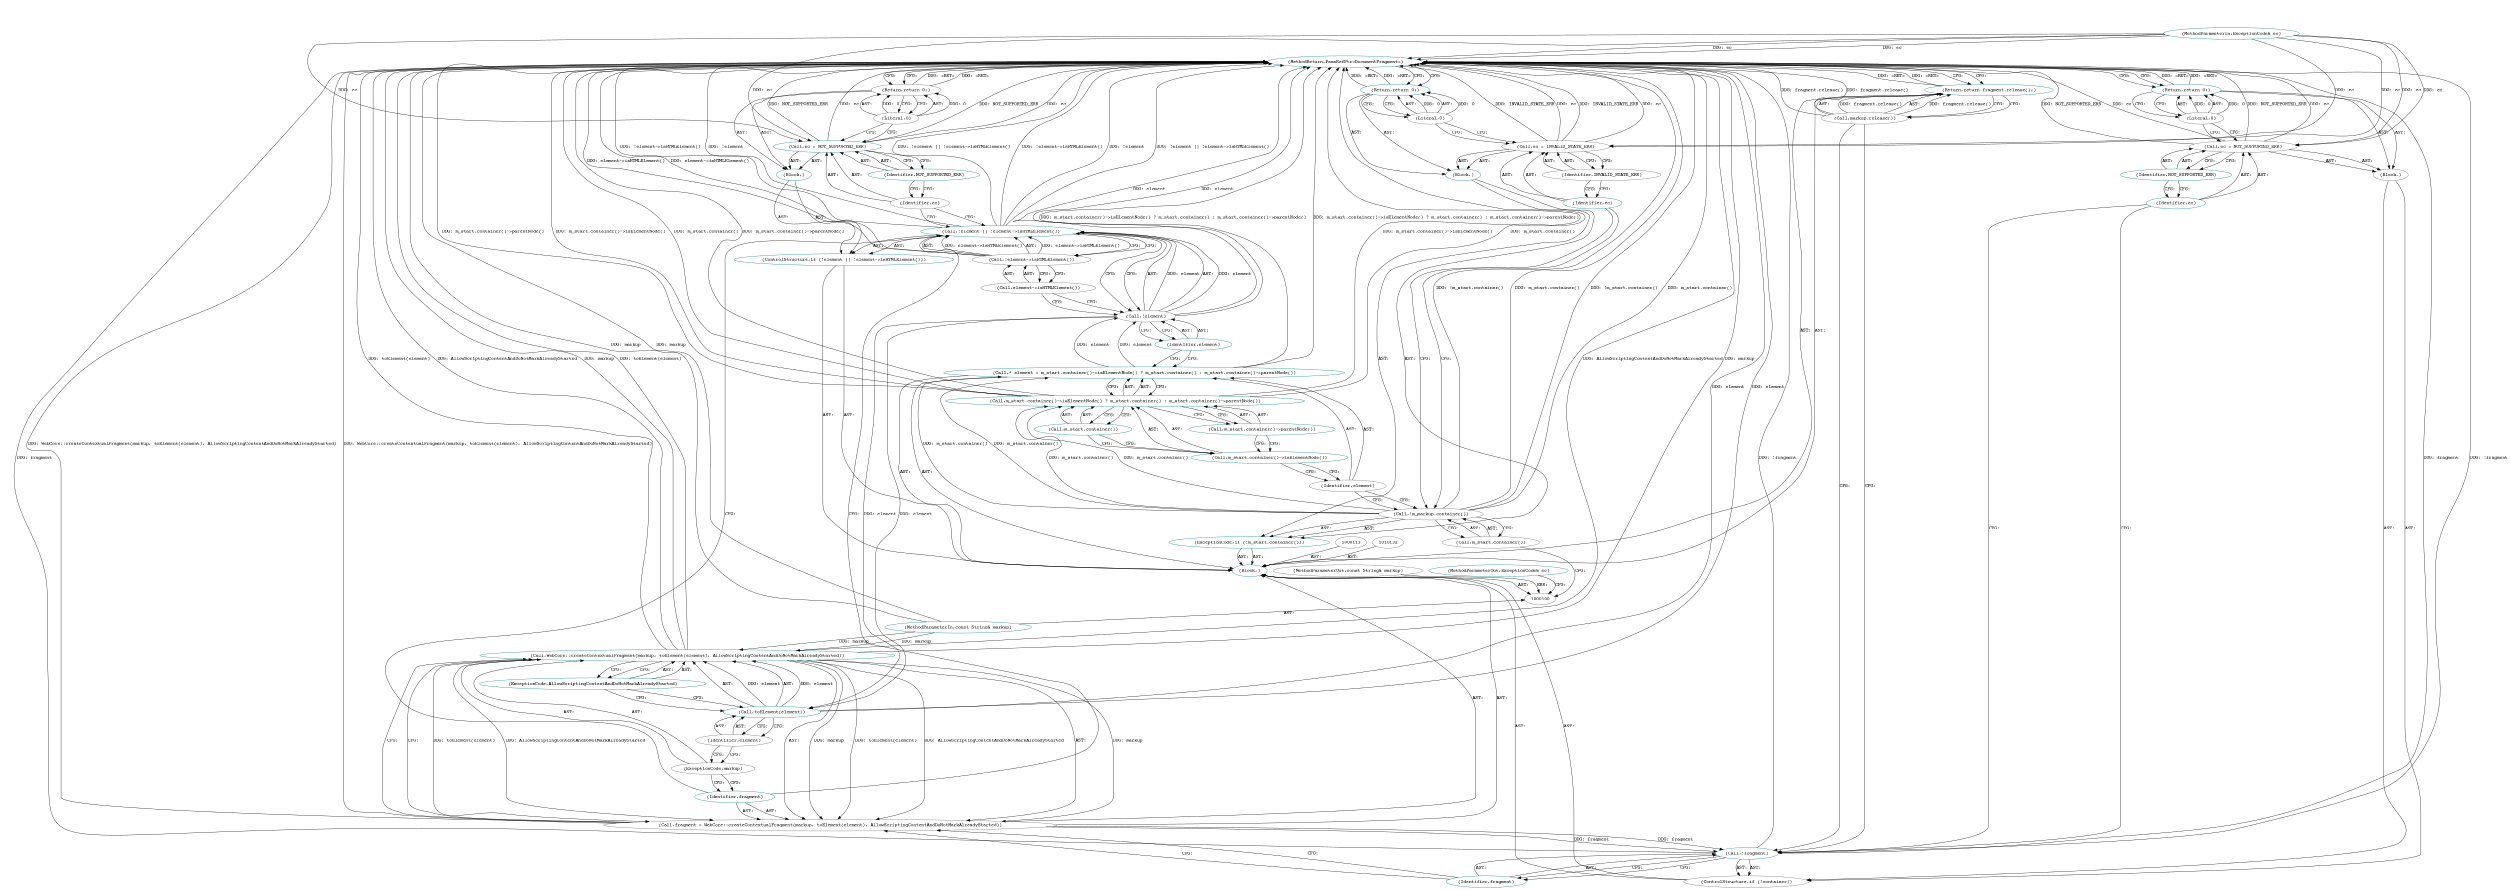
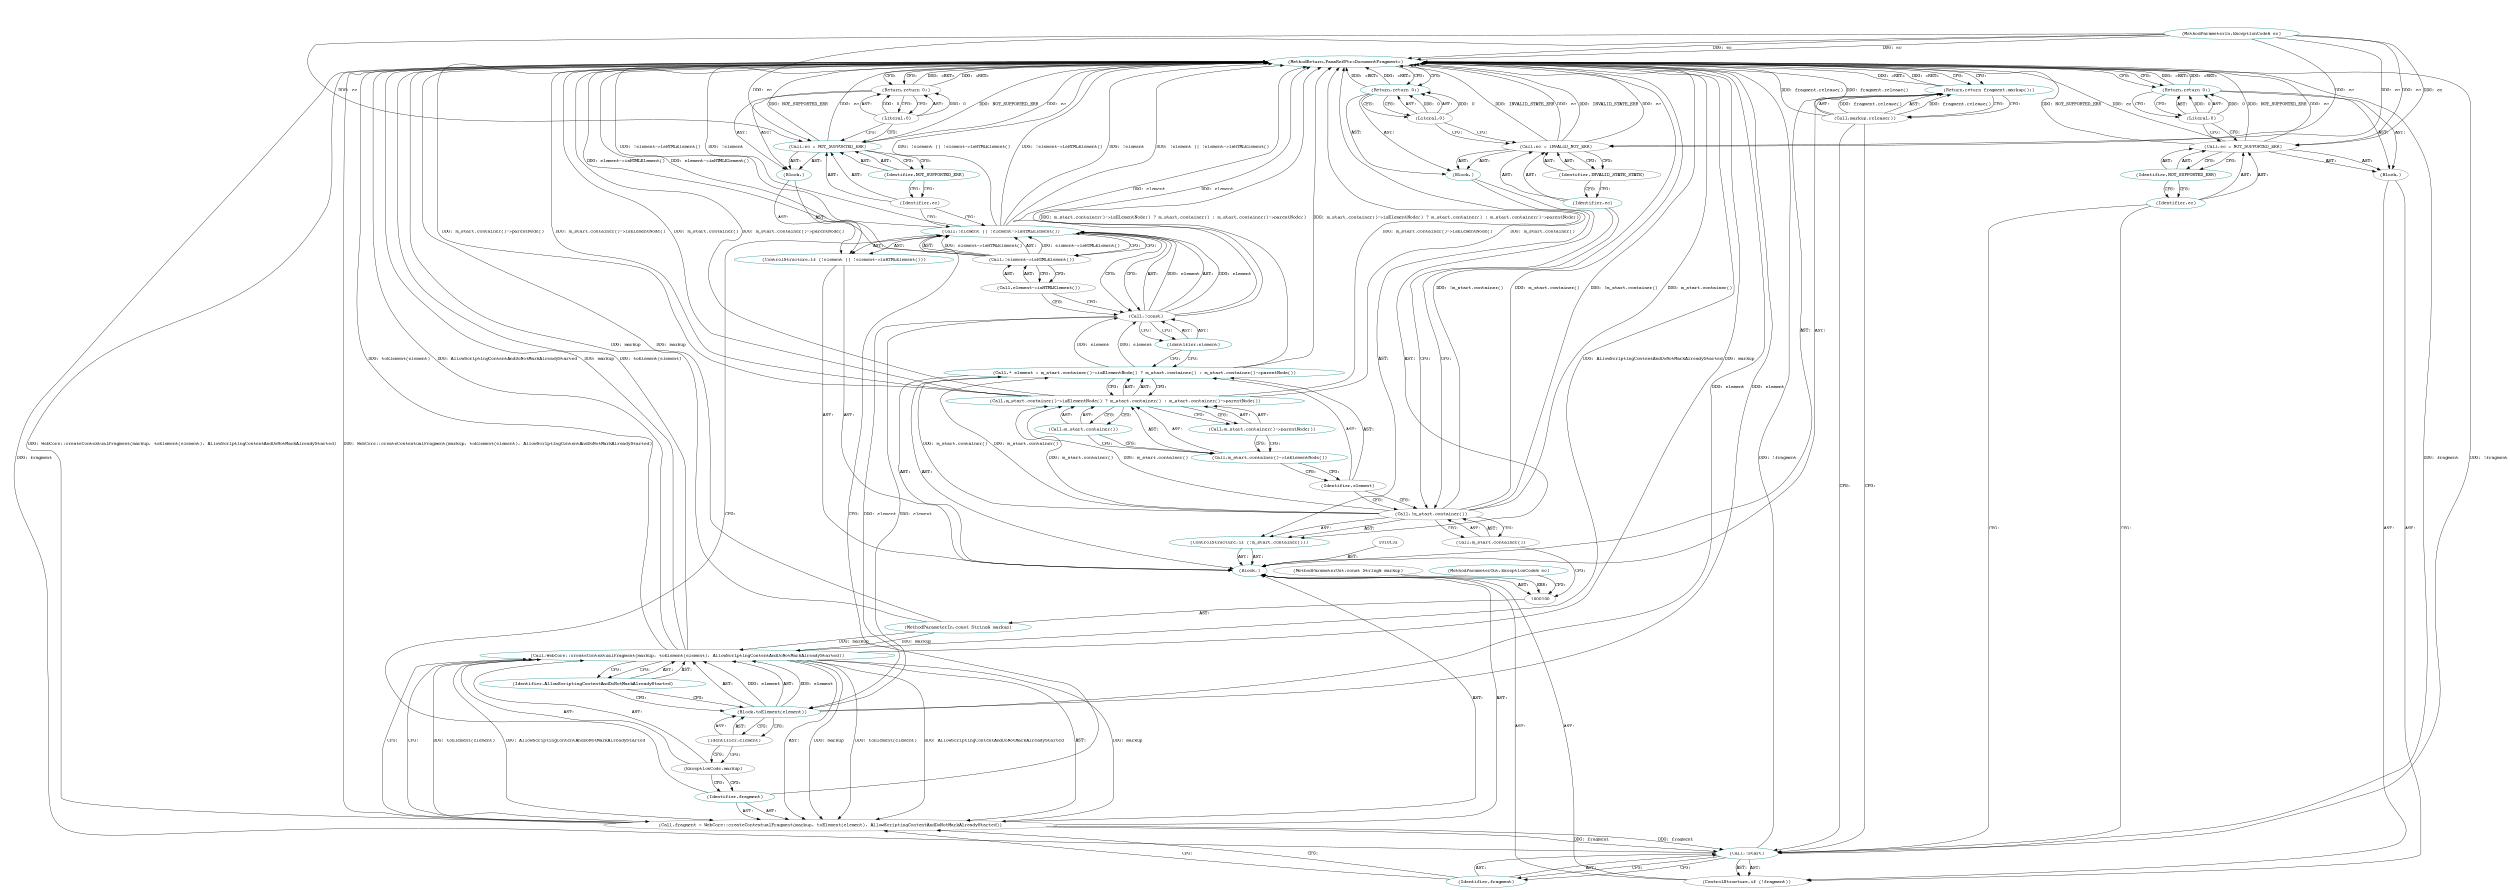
(1989, 90) -> (1989, 90)
(1556, 147) -> (1556, 147)
(1602, 175) -> (1602, 175)
(1146, 316) -> (1146, 316)
(1431, 514) -> (1431, 514)
(1249, 542) -> (1249, 542)
(1351, 542) -> none
(1270, 612) -> (1268, 608)
(593, 684) -> (593, 684)
(772, 712) -> (772, 712)
(1747, 853) -> (1747, 853)
(1747, 882) -> (1747, 882)
